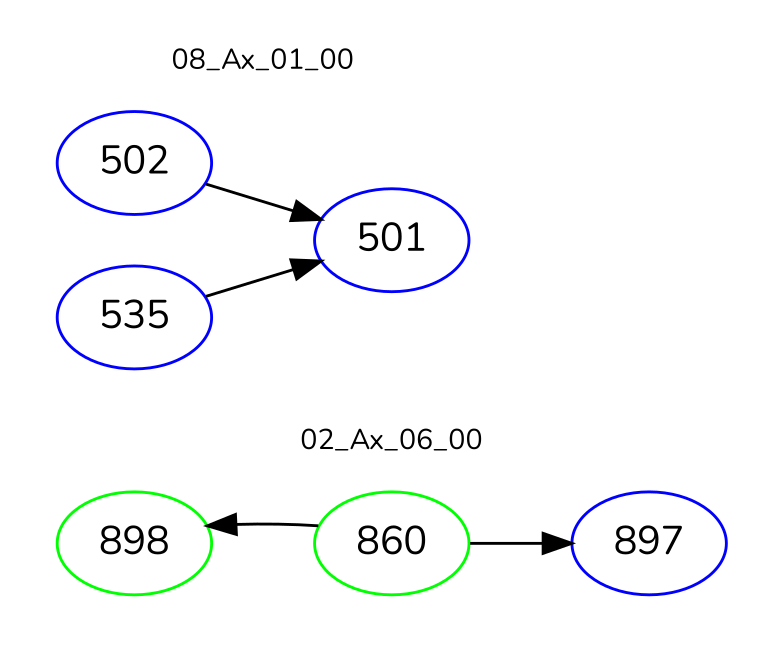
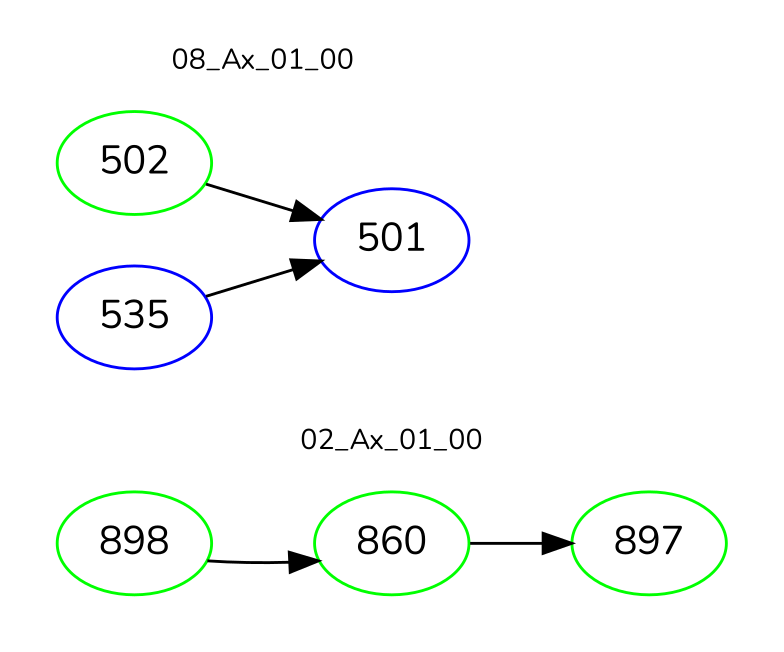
(134, 163) -> (134, 163)
(392, 442) -> (392, 442)
(277, 524) -> (248, 563)
(649, 543) -> (649, 543)
